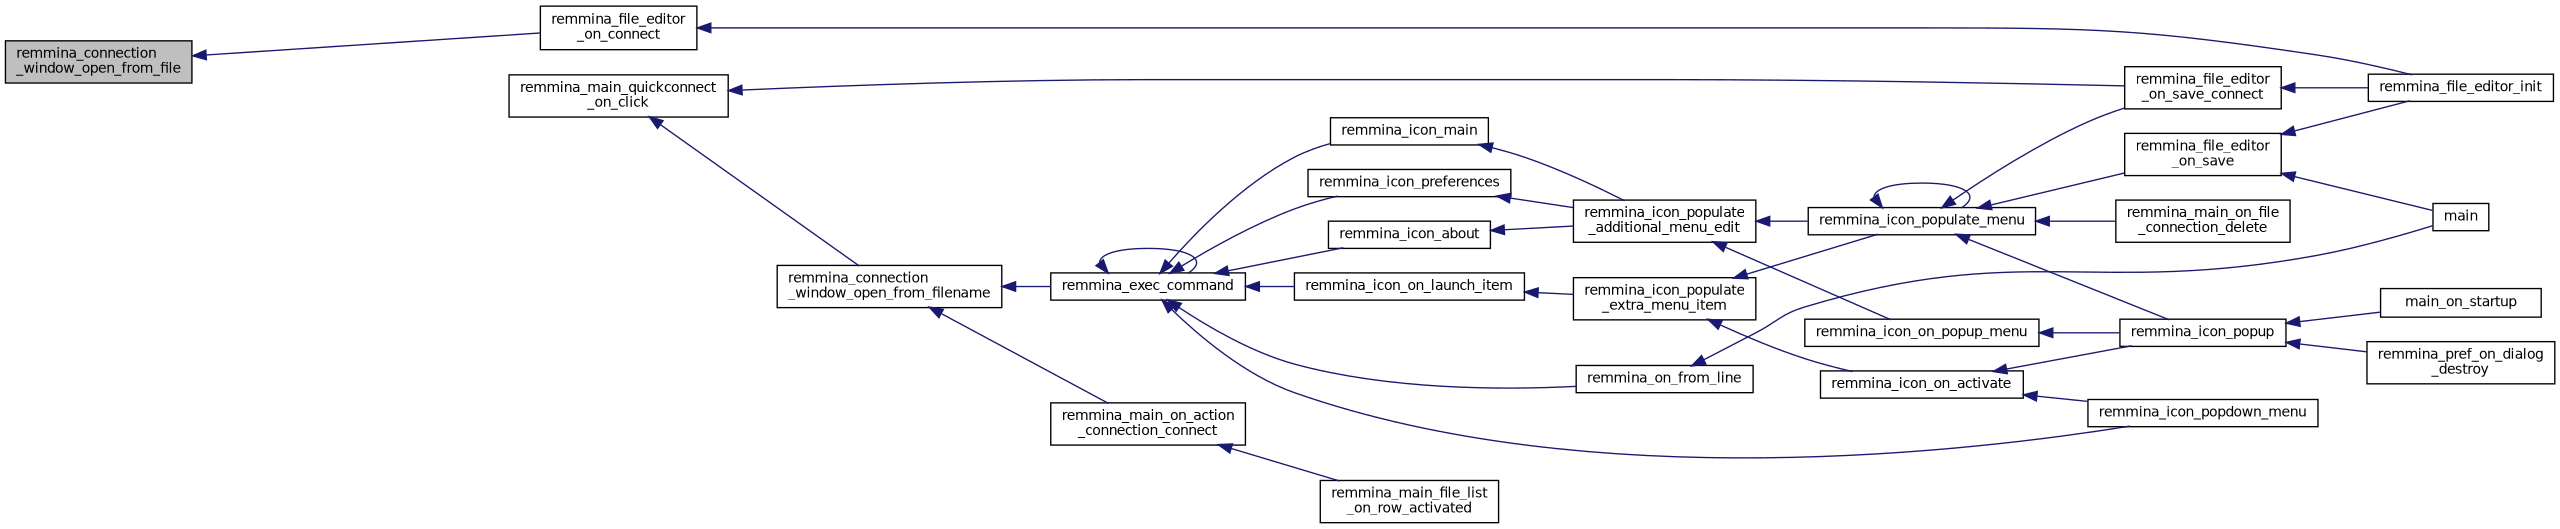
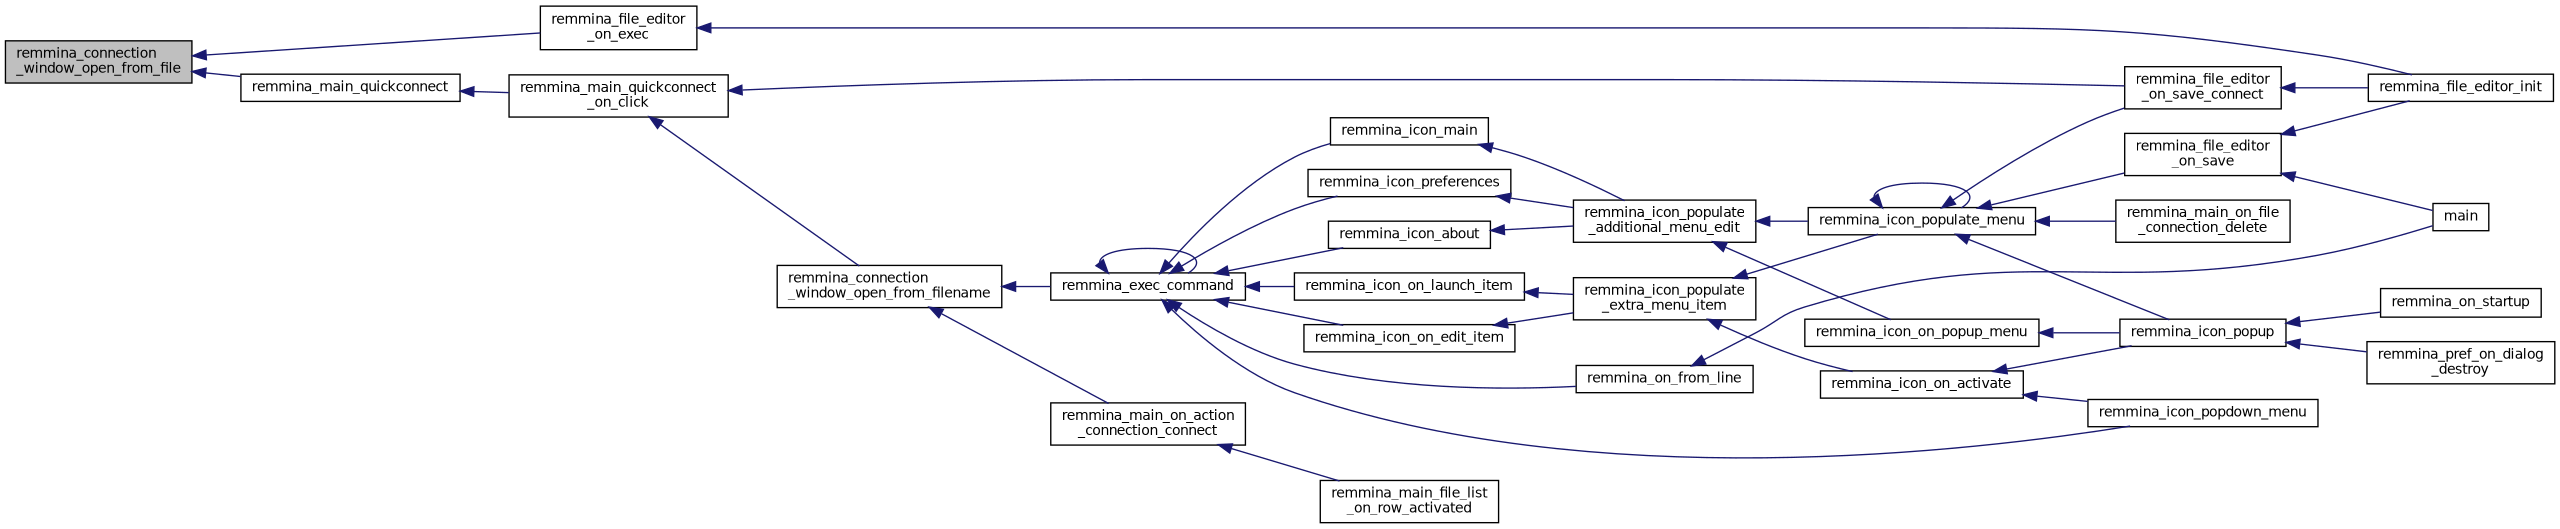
(619, 28) -> (619, 28)
none -> (350, 88)
(2461, 303) -> (2461, 303)
none -> (1409, 338)
